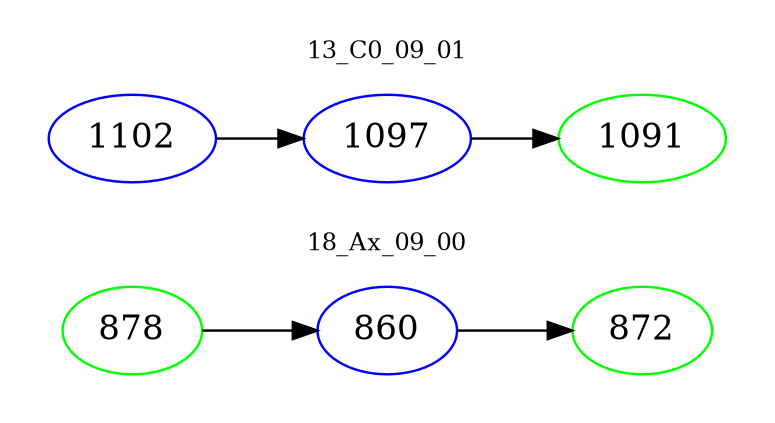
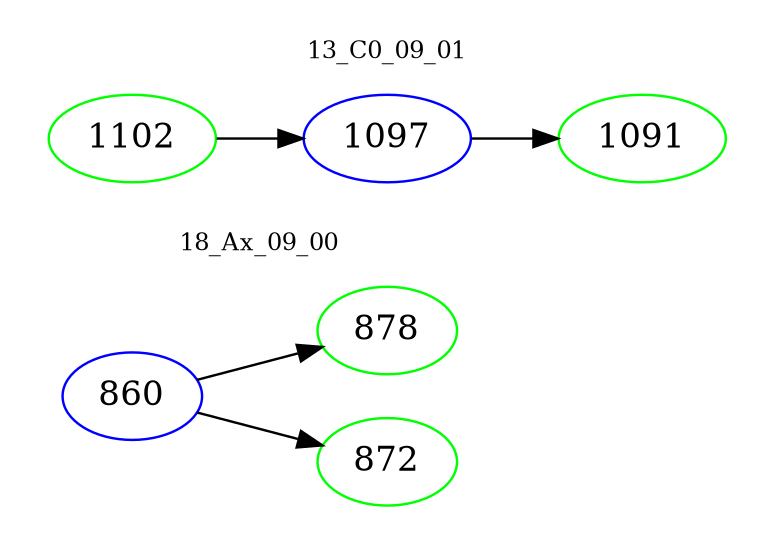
(132, 139) -> (132, 139)
(248, 331) -> (248, 367)
